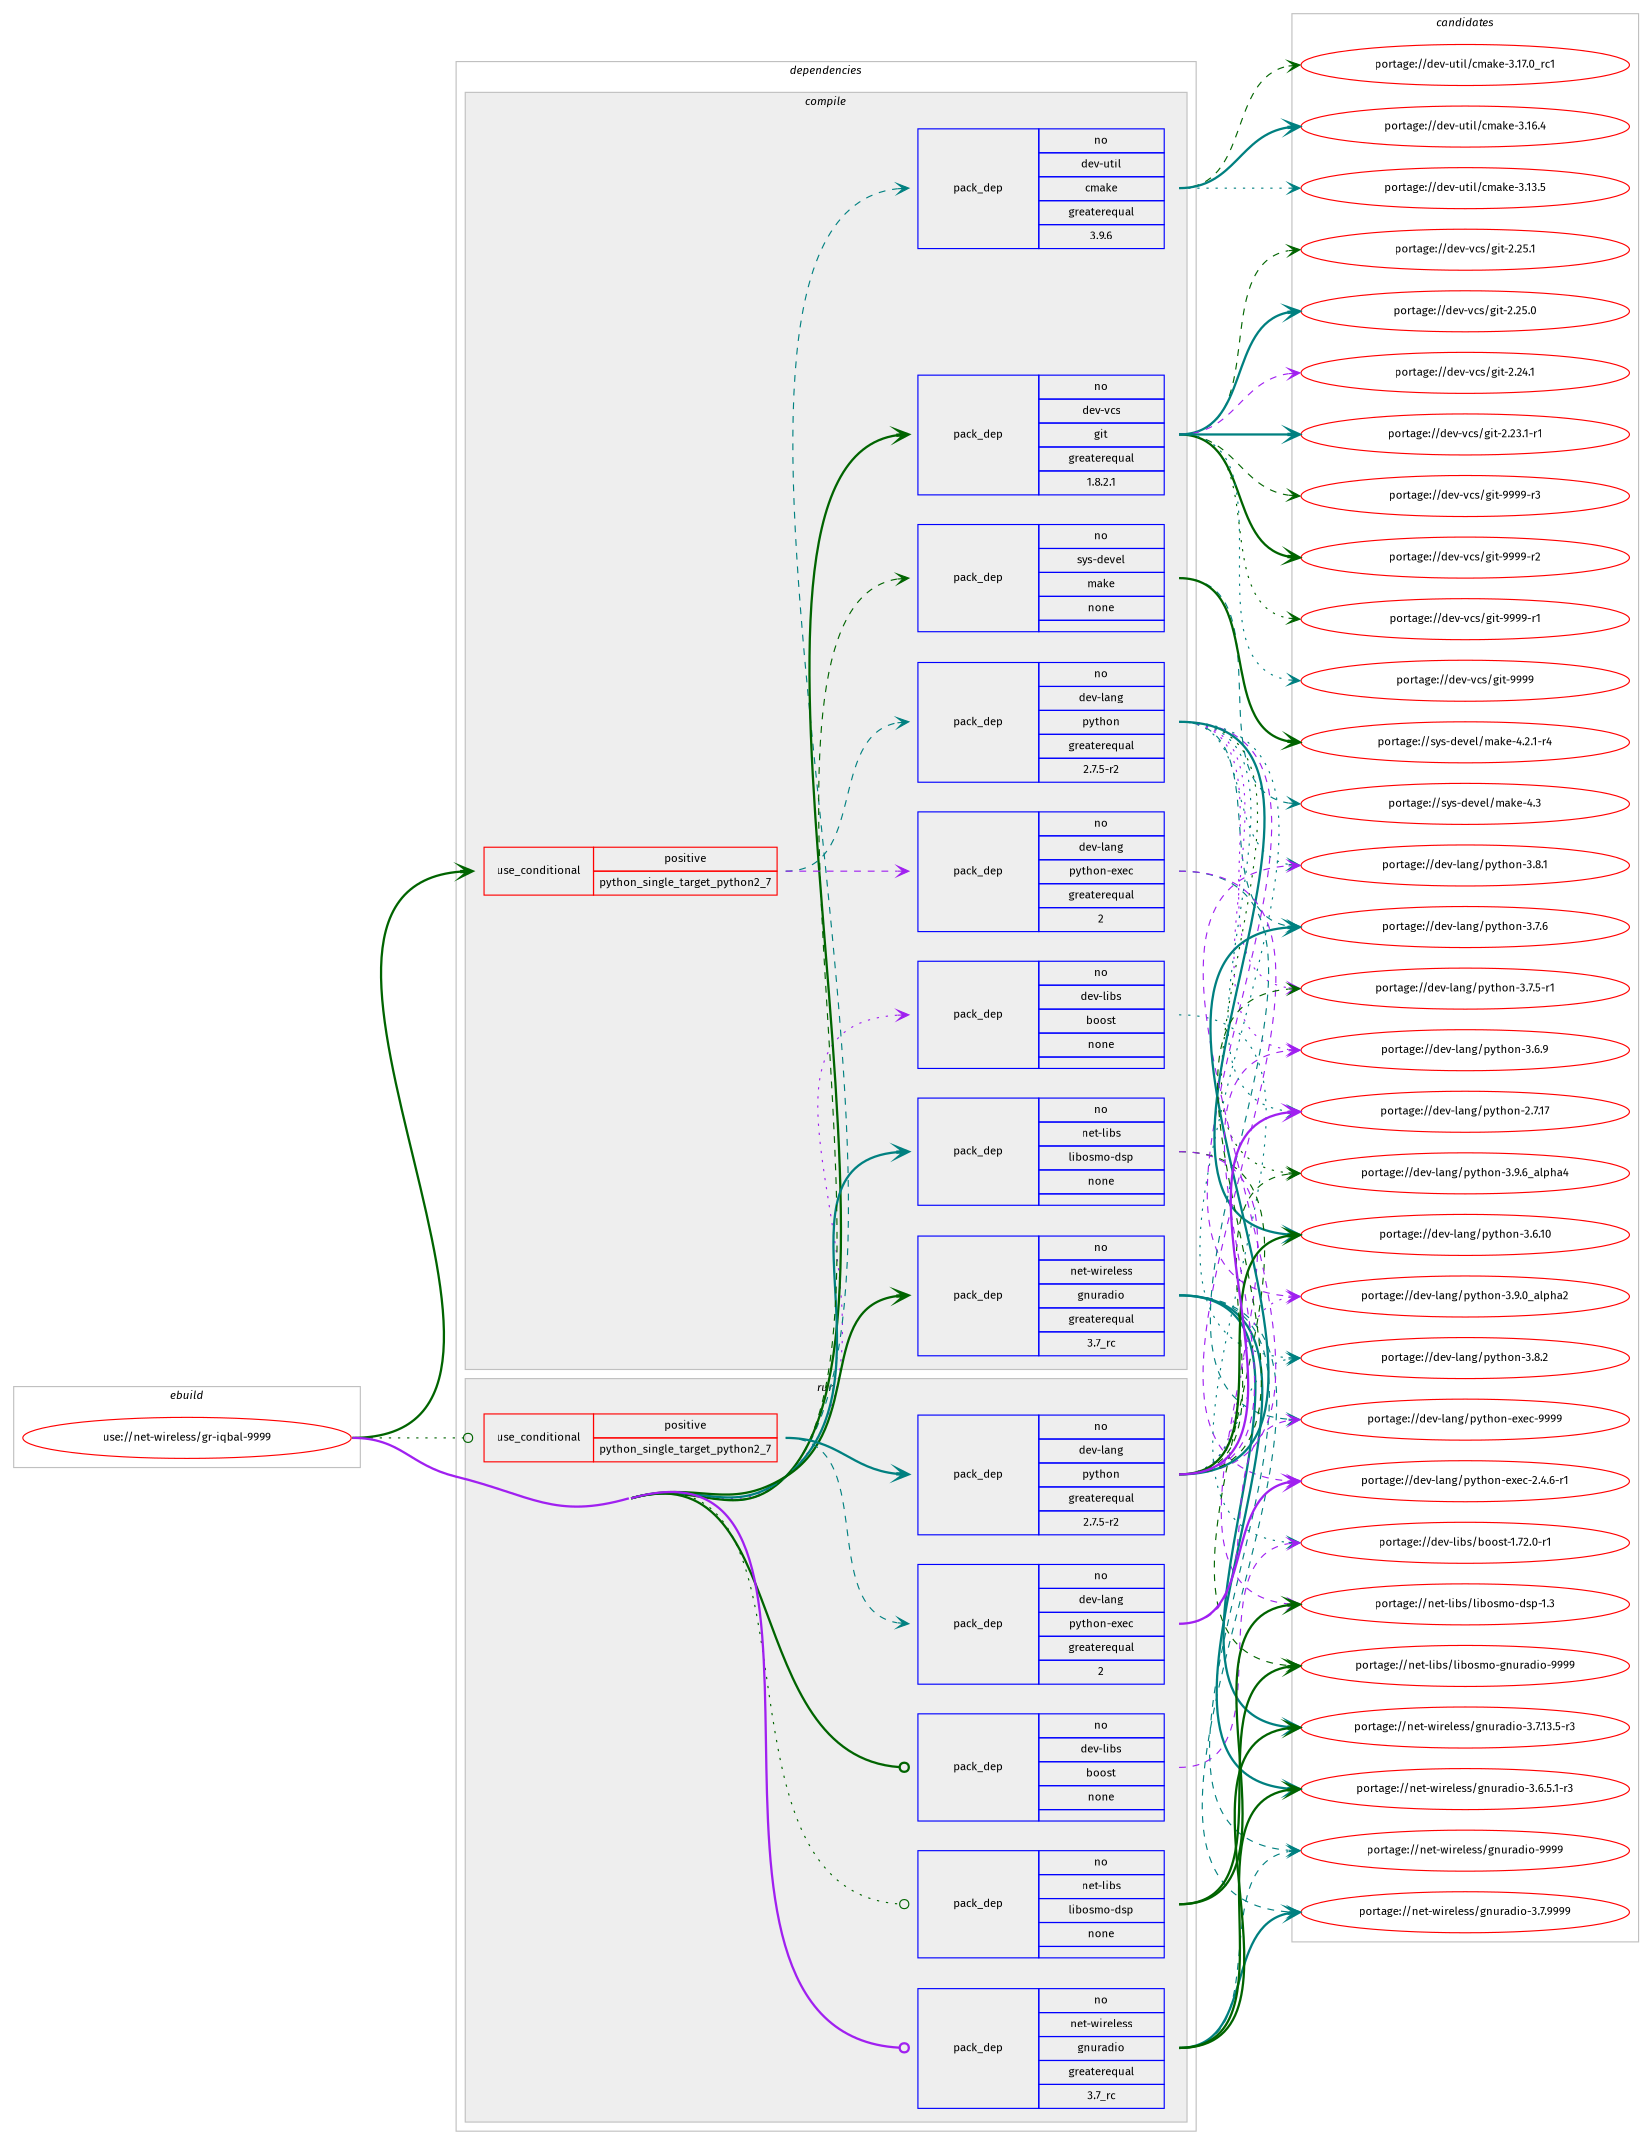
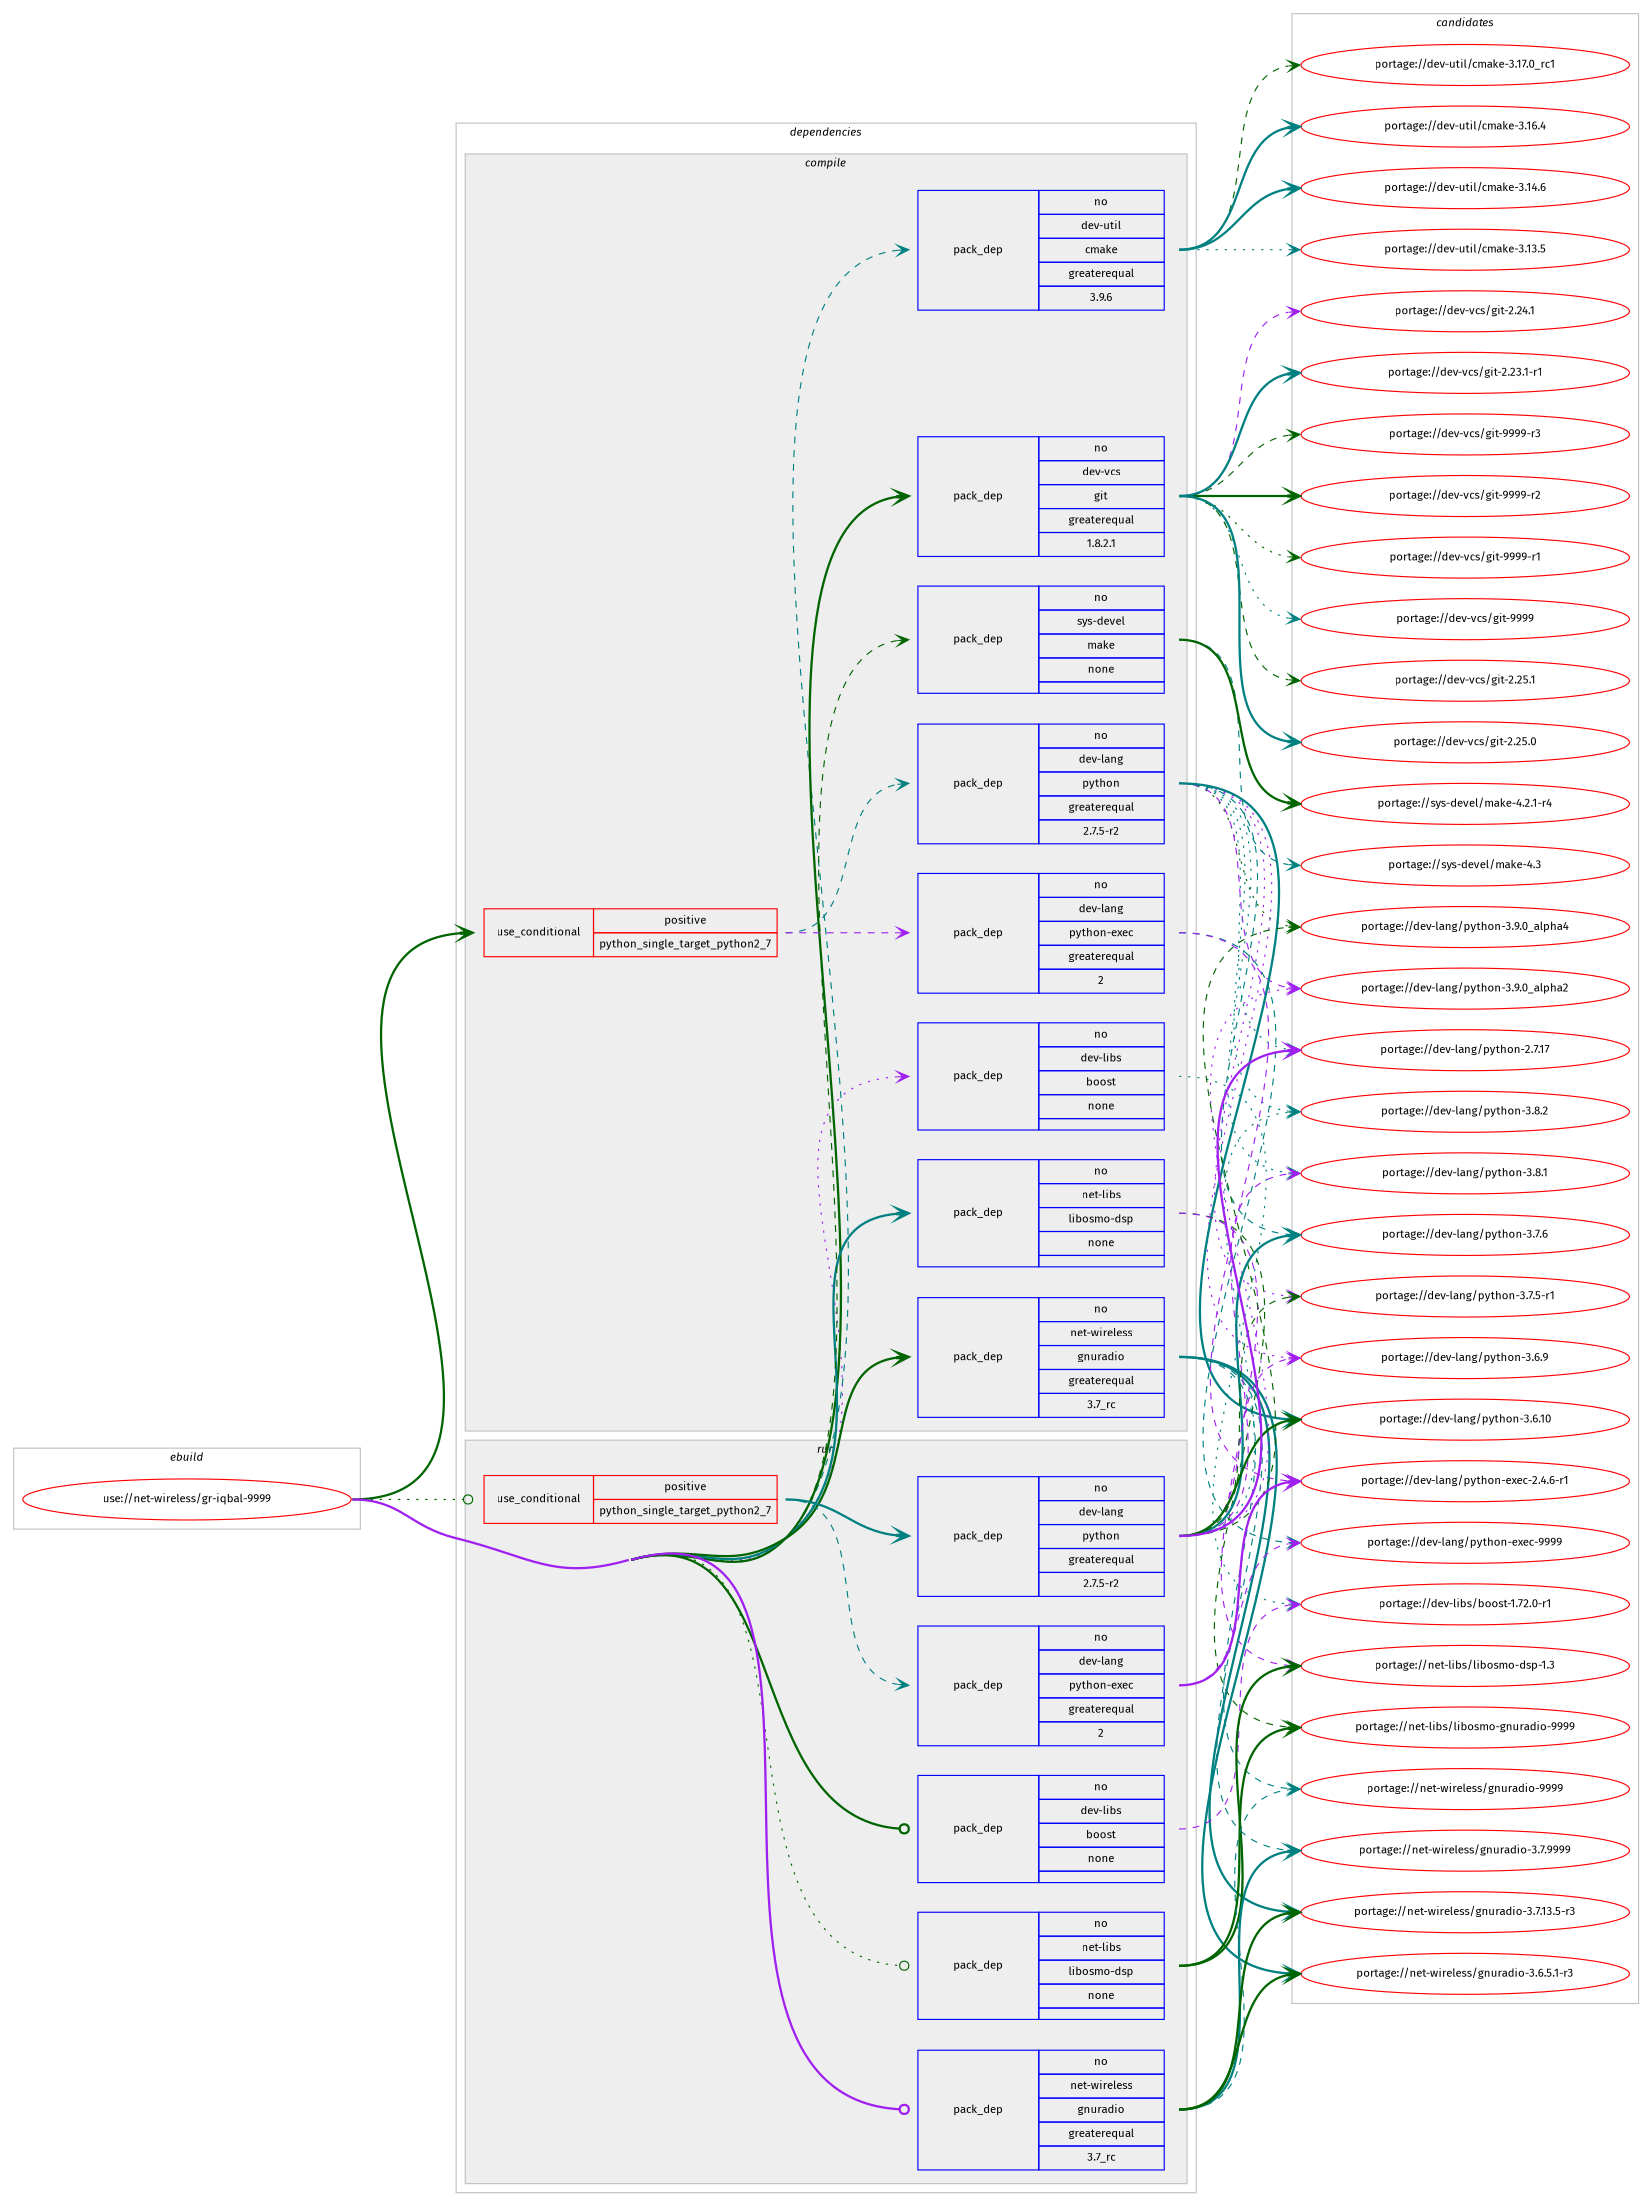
none -> (1465, 188)
(1465, 1173) -> (1465, 927)
